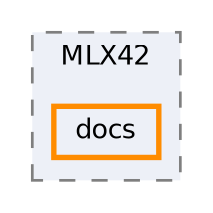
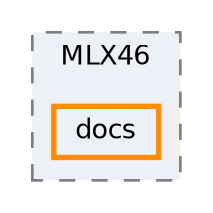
(106, 58) -> (106, 58)
